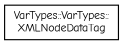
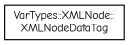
(62, 22) -> (64, 22)
